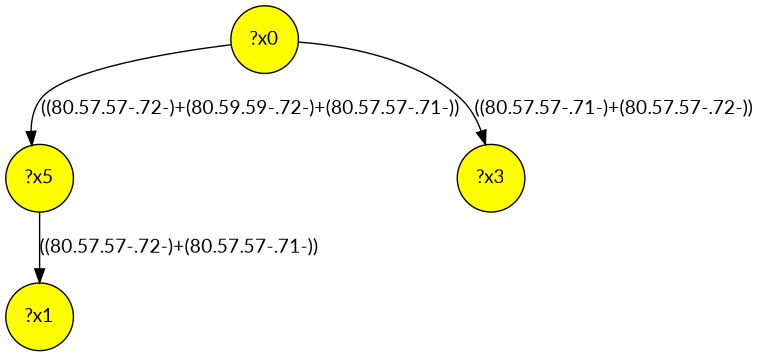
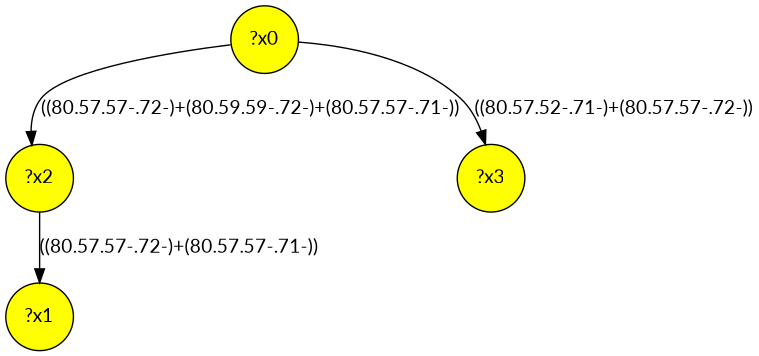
(614, 109) -> (614, 109)
(40, 178) -> (40, 178)
